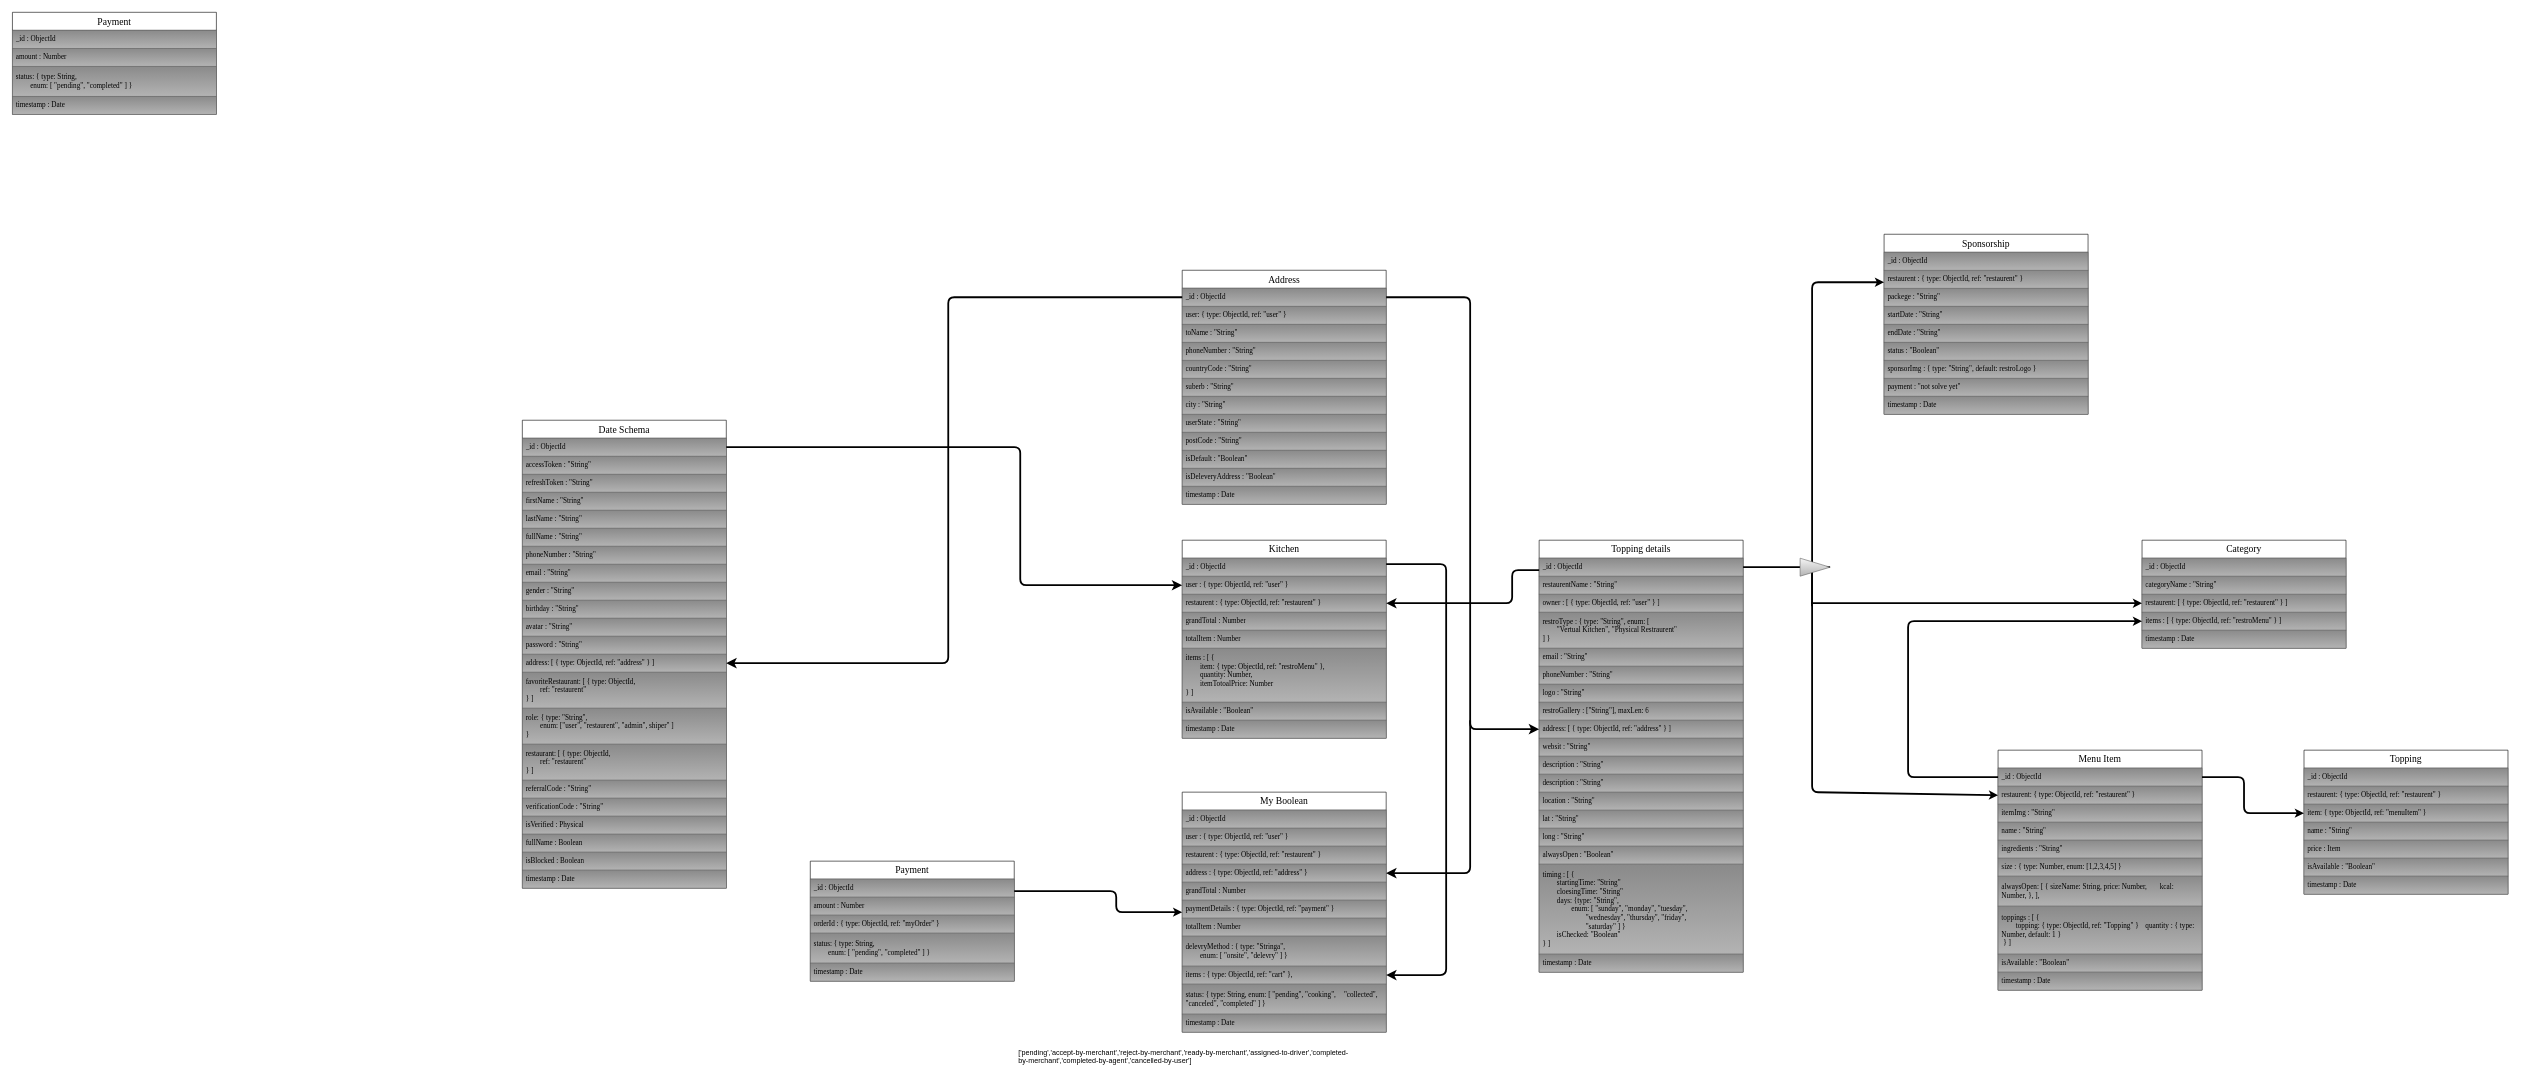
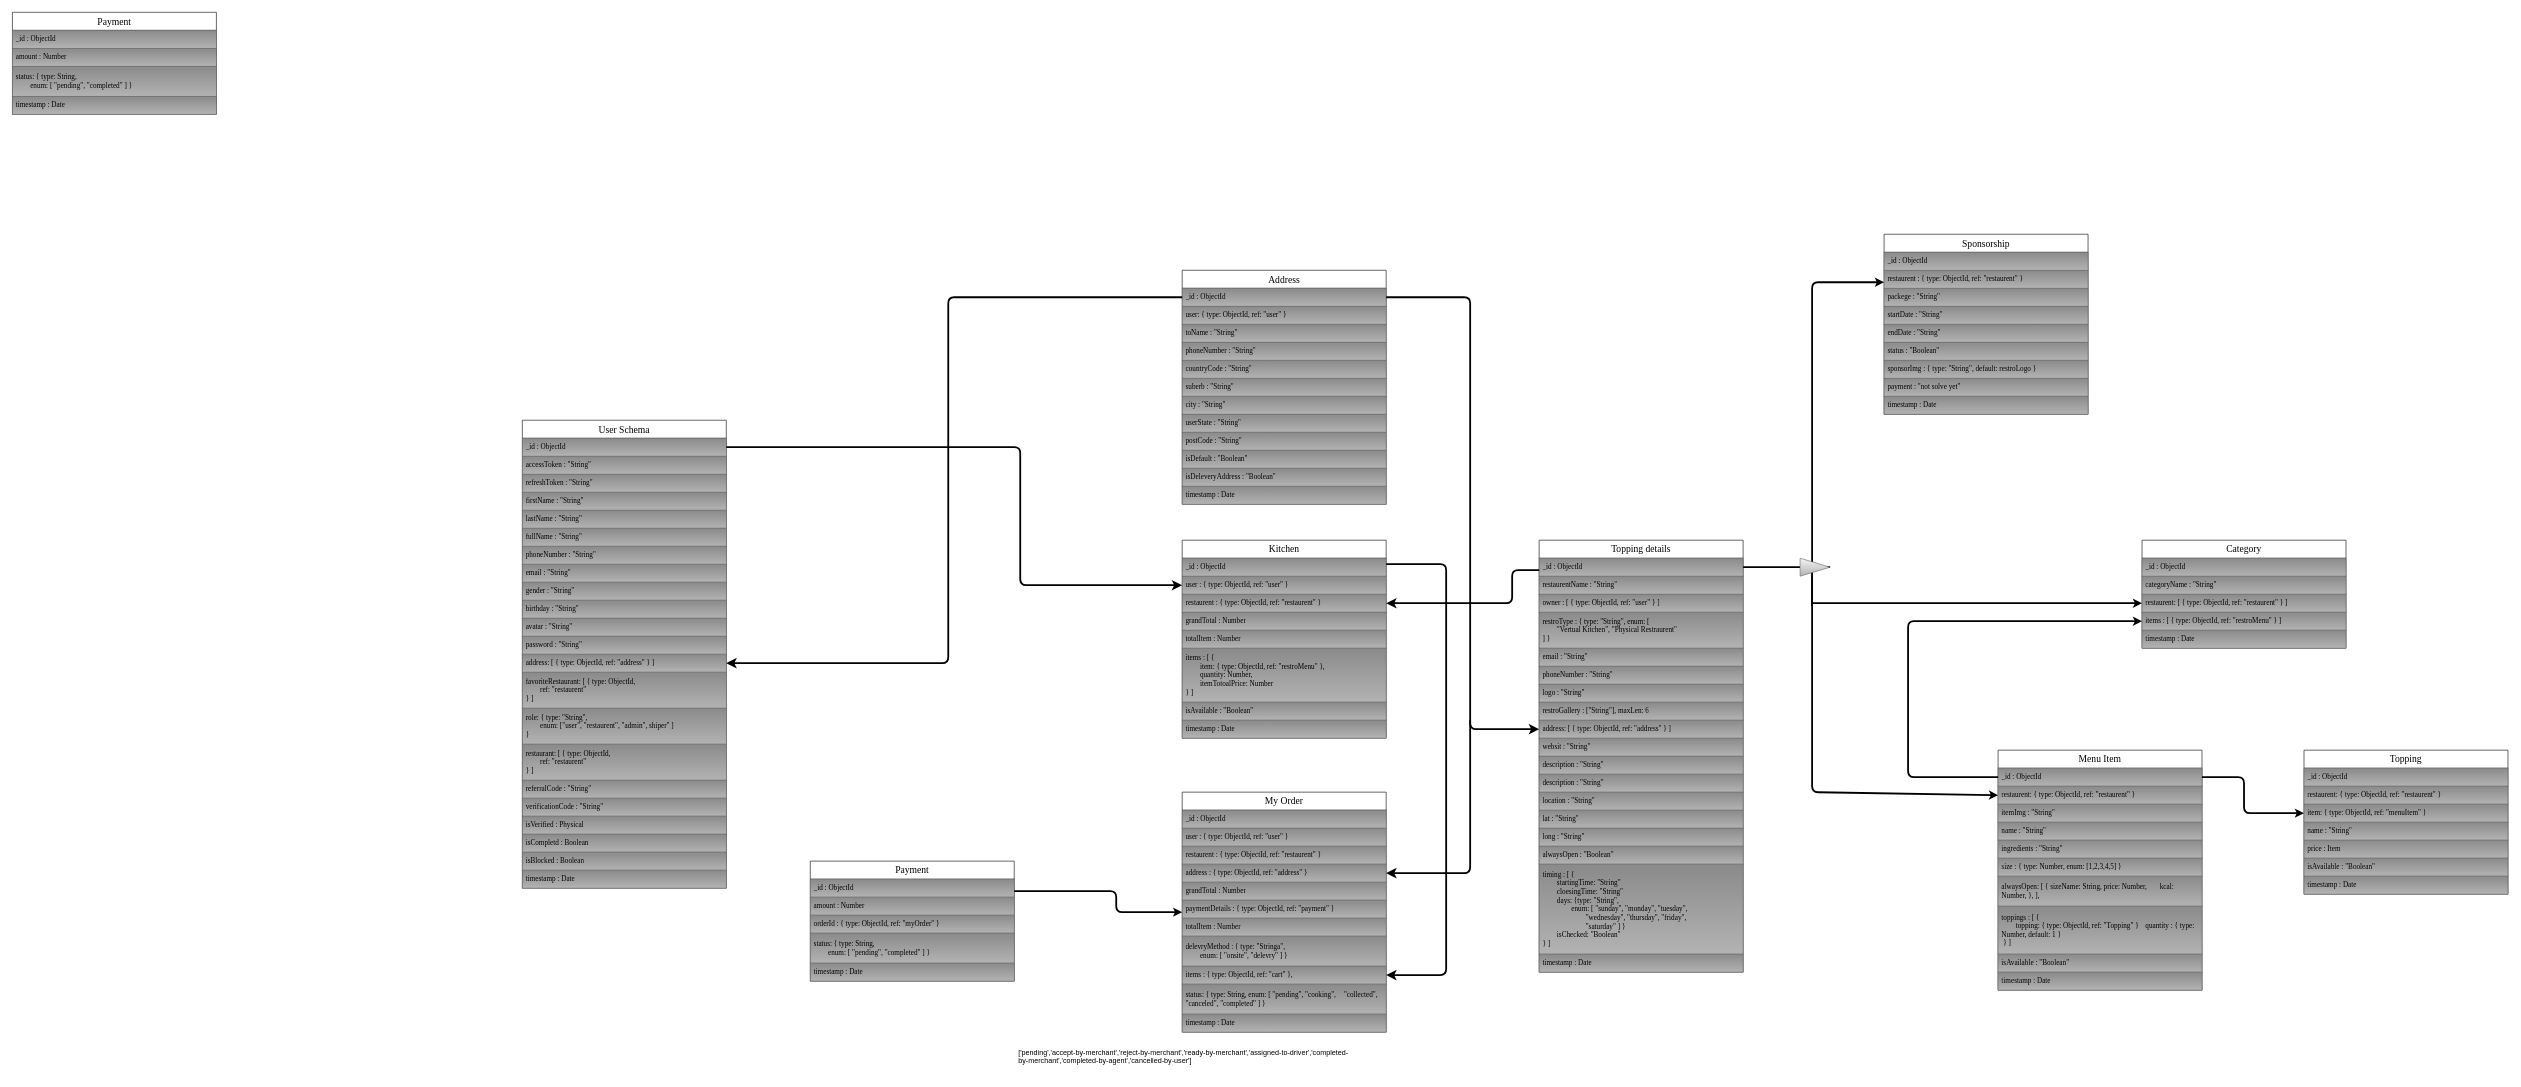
(624, 429) -> (624, 429)
(1284, 801) -> (1284, 801)
(557, 843) -> (561, 843)
